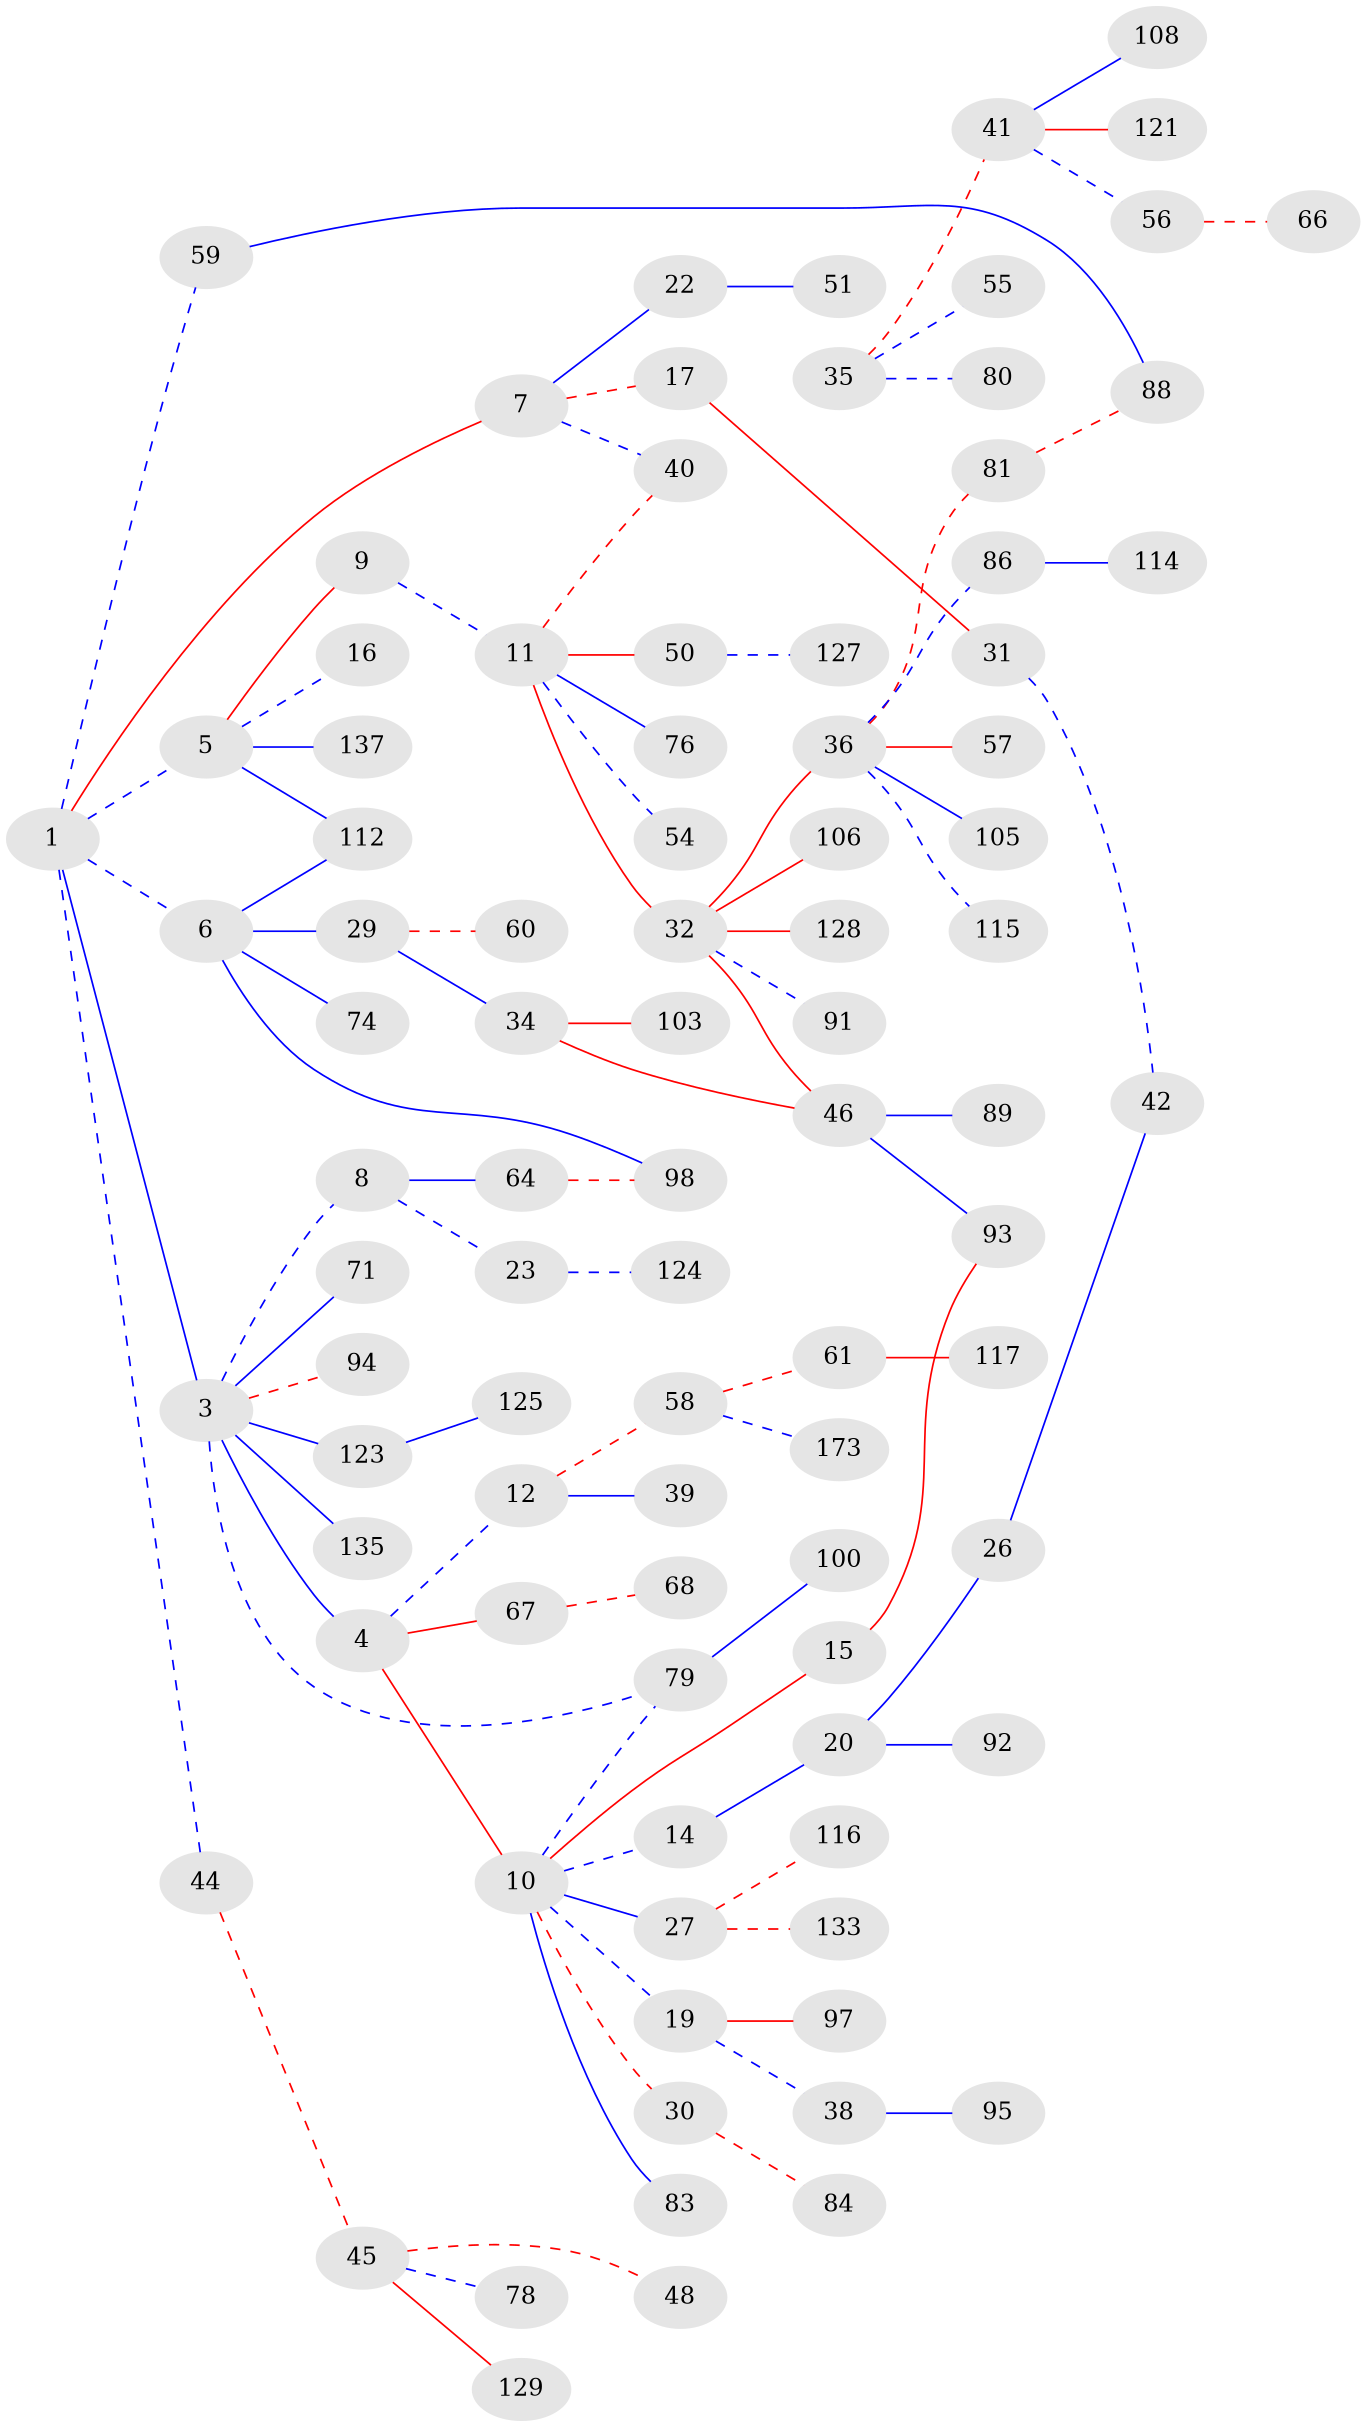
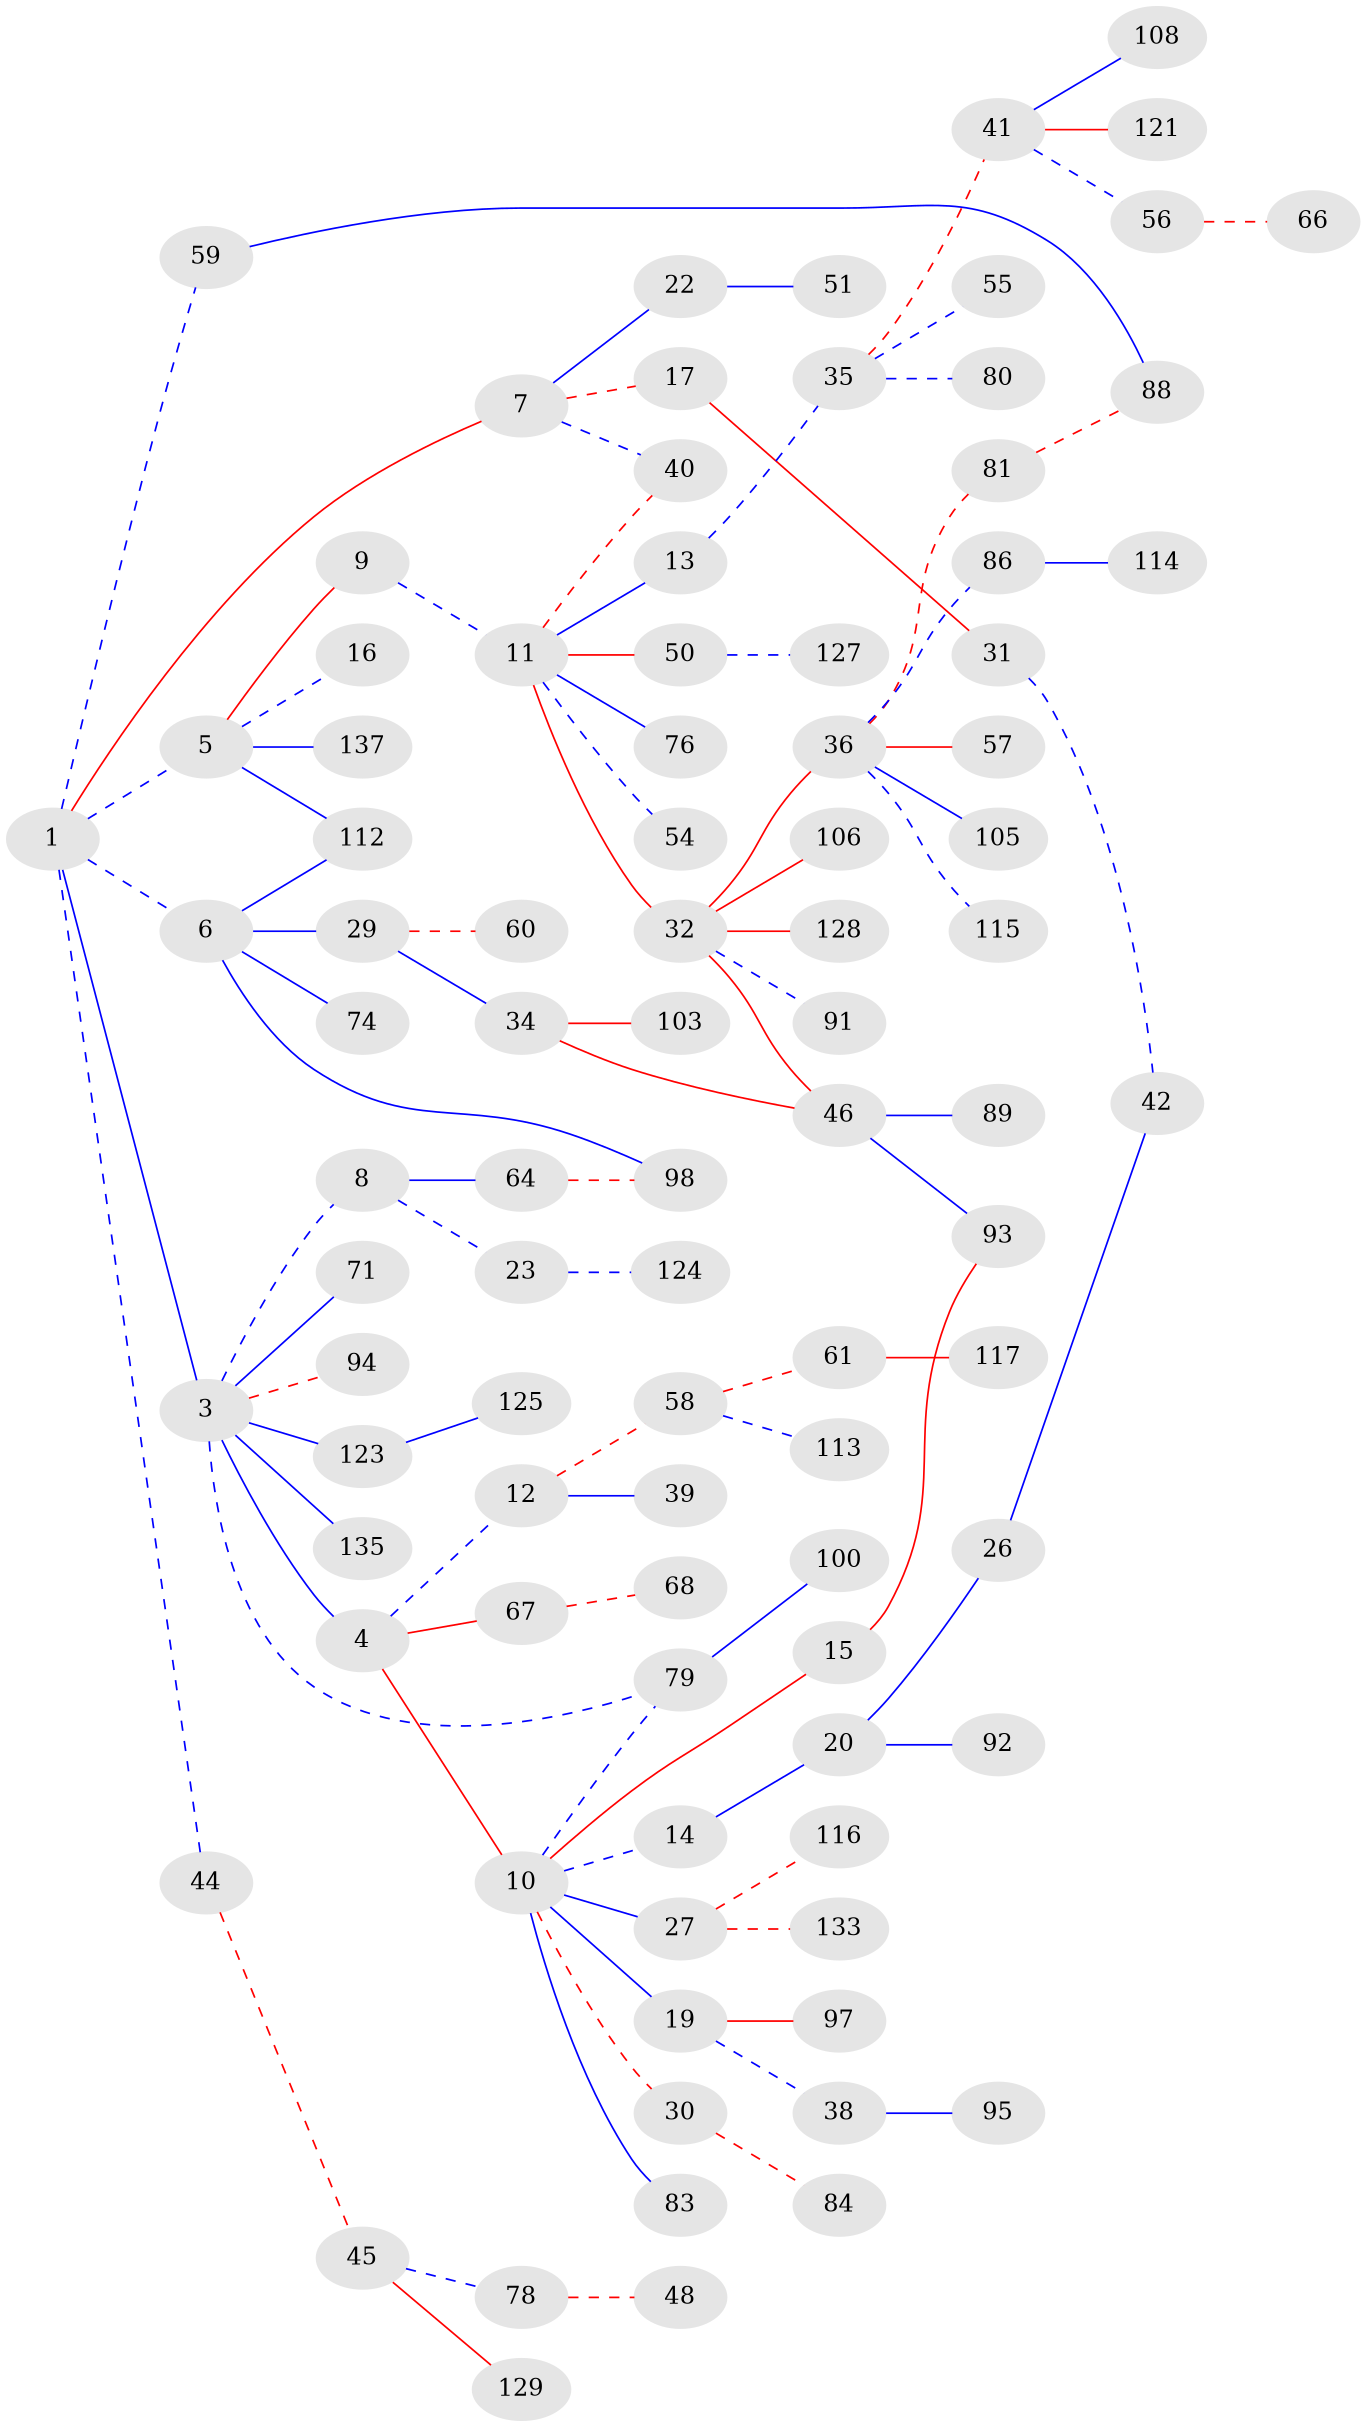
none -> (680, 563)
(839, 1450) -> (839, 1450)
(601, 1952) -> (601, 1952)
(528, 2246) -> (601, 2297)
